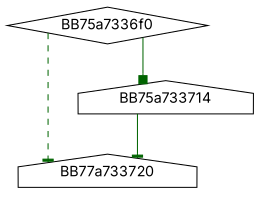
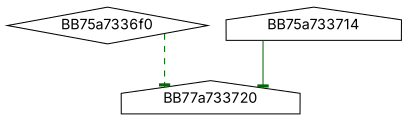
(143, 56) -> none
